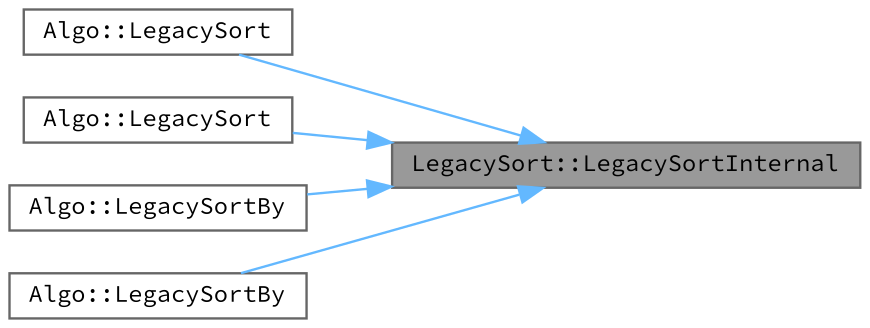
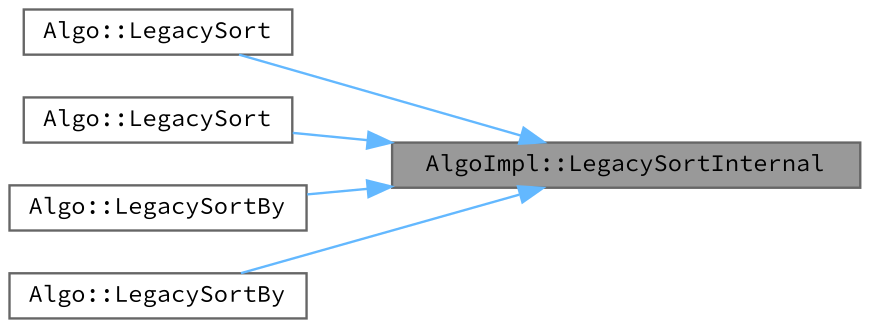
(626, 165) -> (626, 165)
